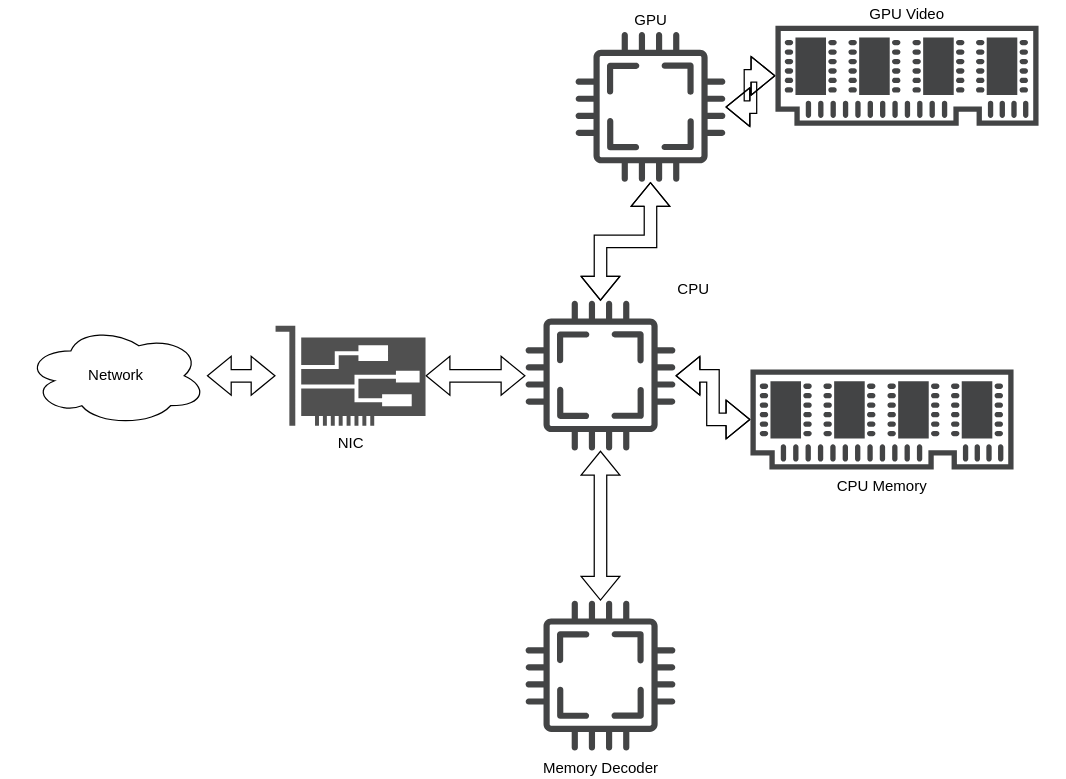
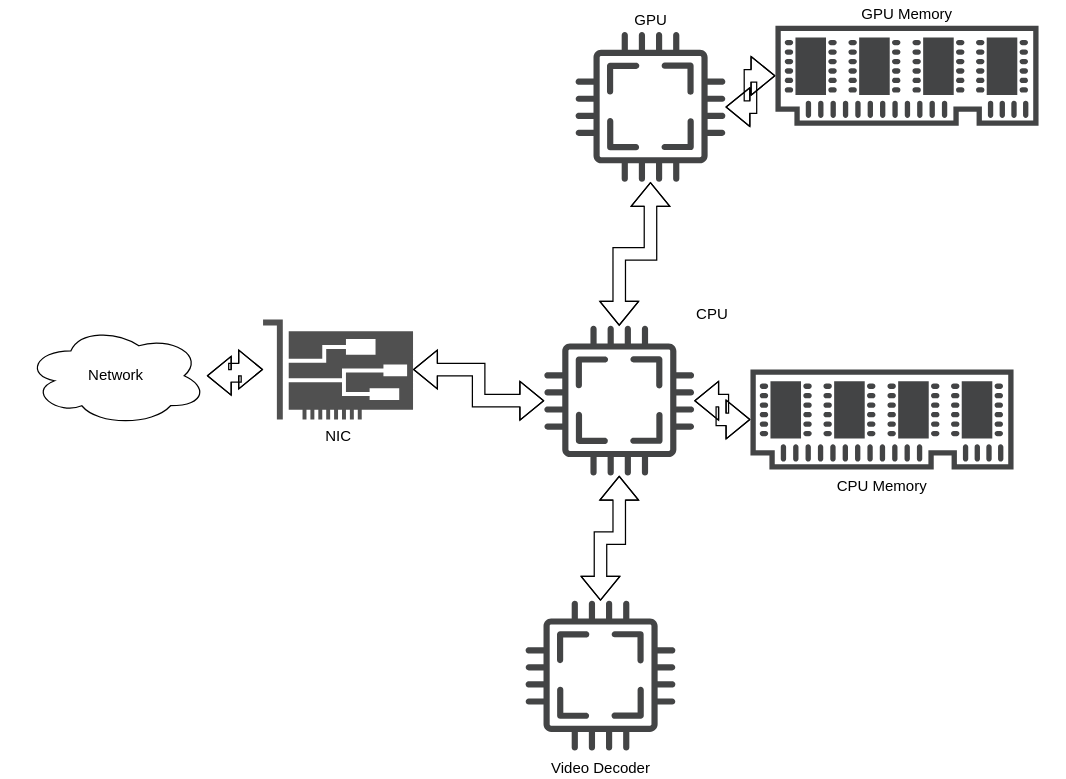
(908, 13) -> (908, 13)
(351, 376) -> (338, 369)
(601, 376) -> (619, 401)
(601, 768) -> (601, 768)
